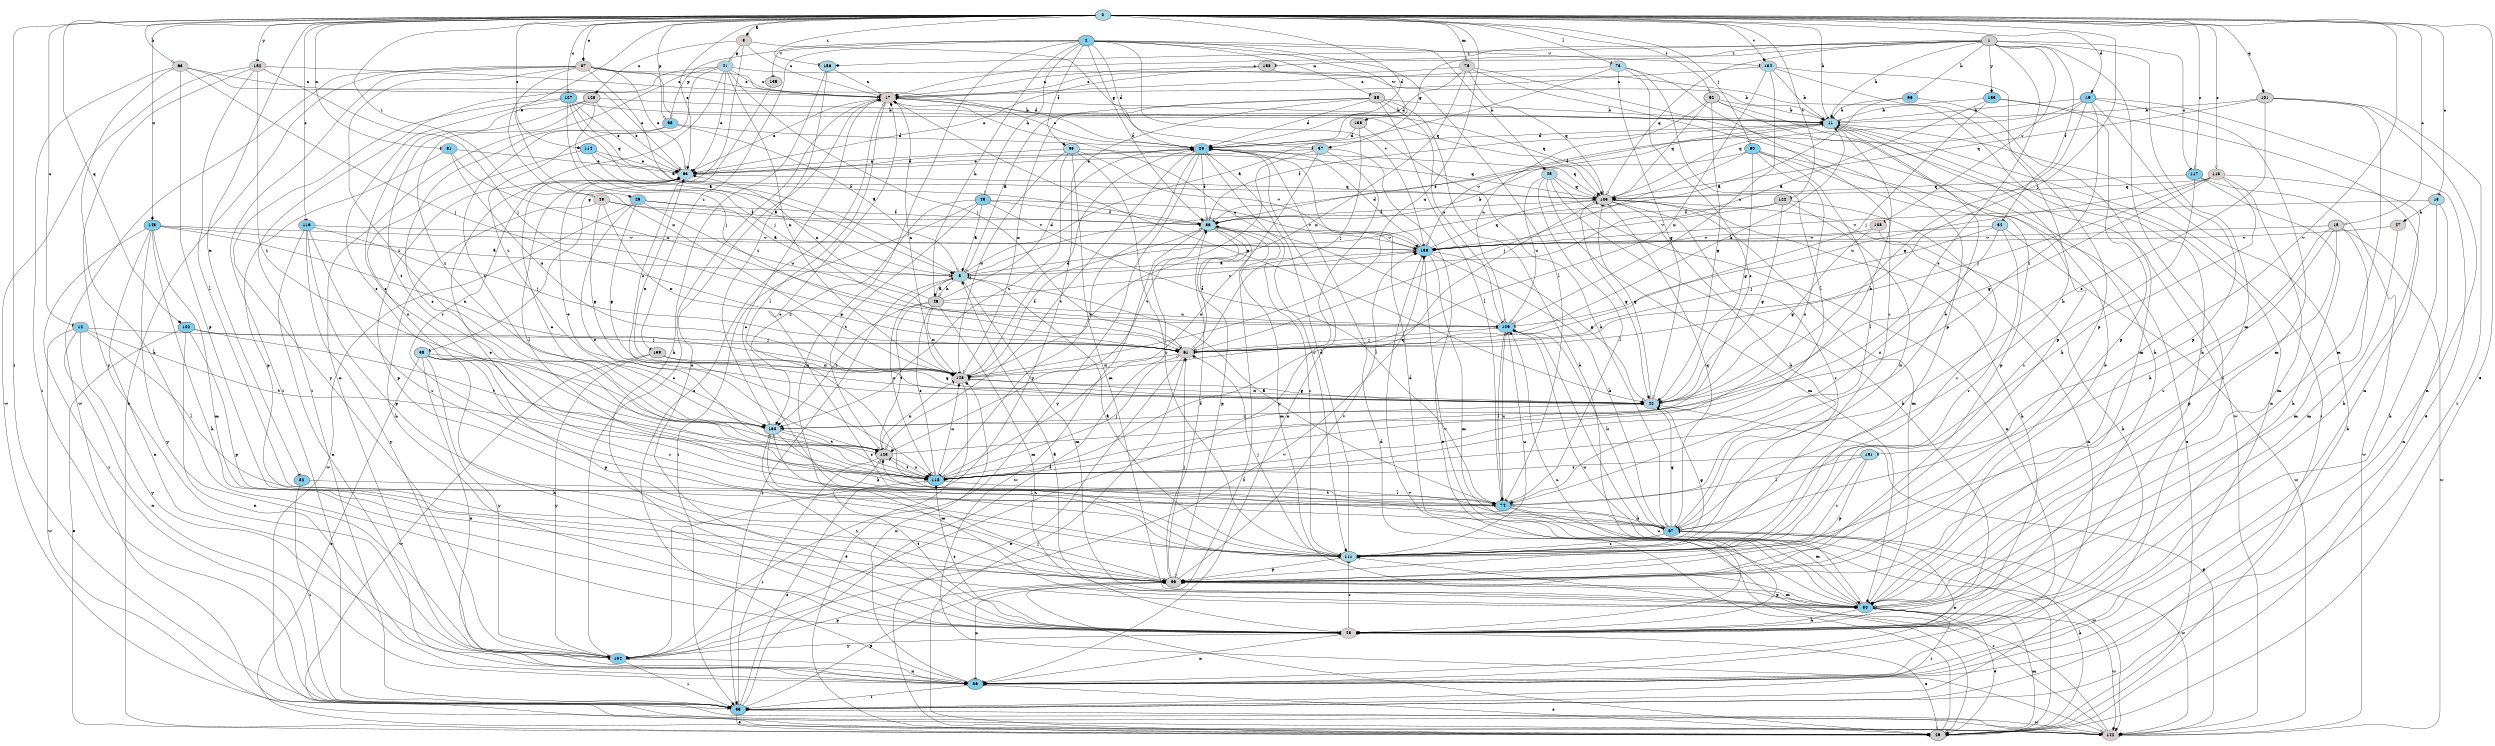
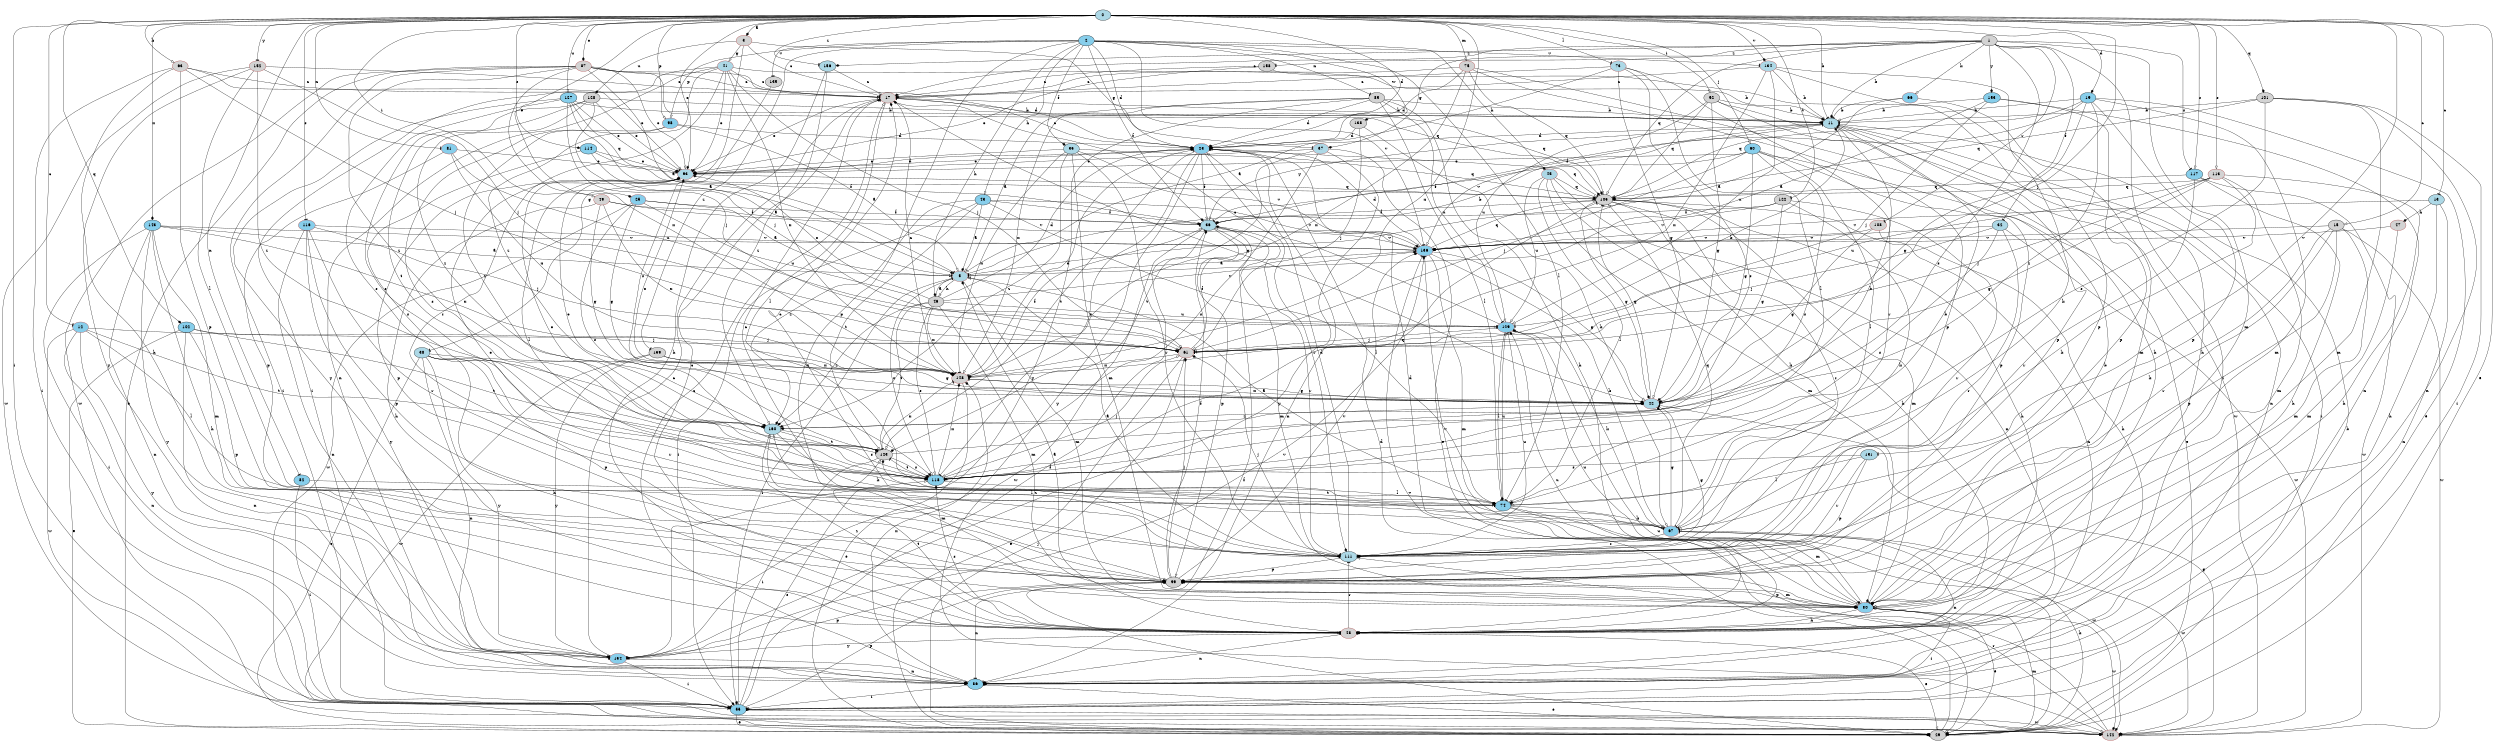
none -> (1248, 164)
(1300, 174) -> (1300, 174)
